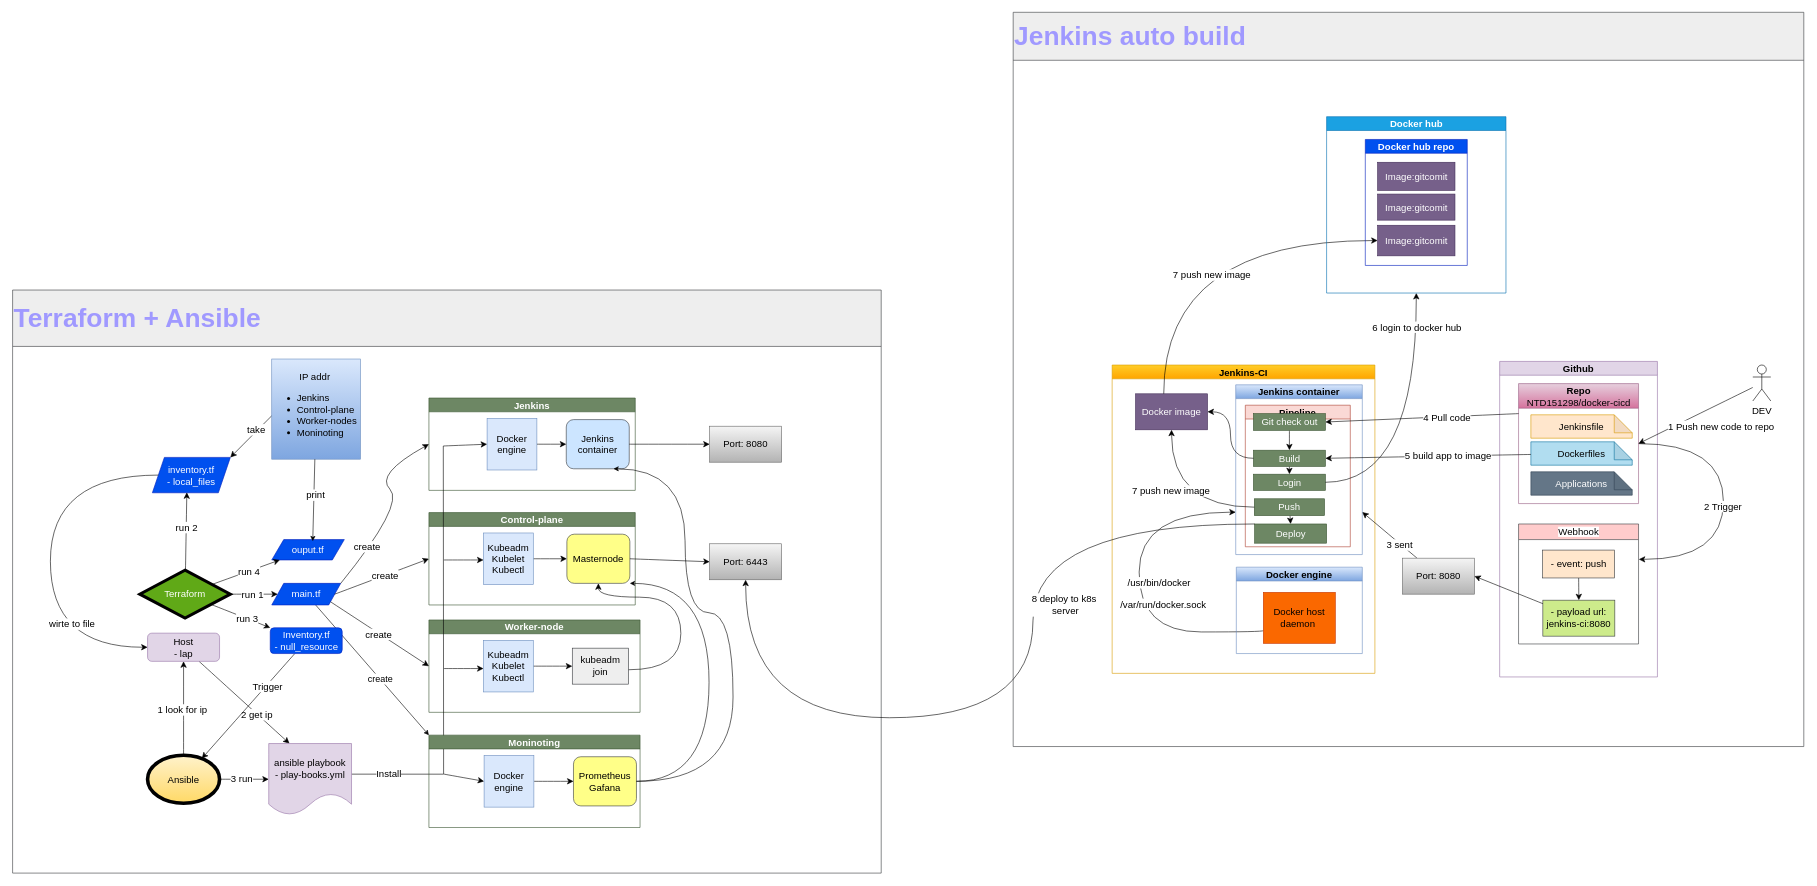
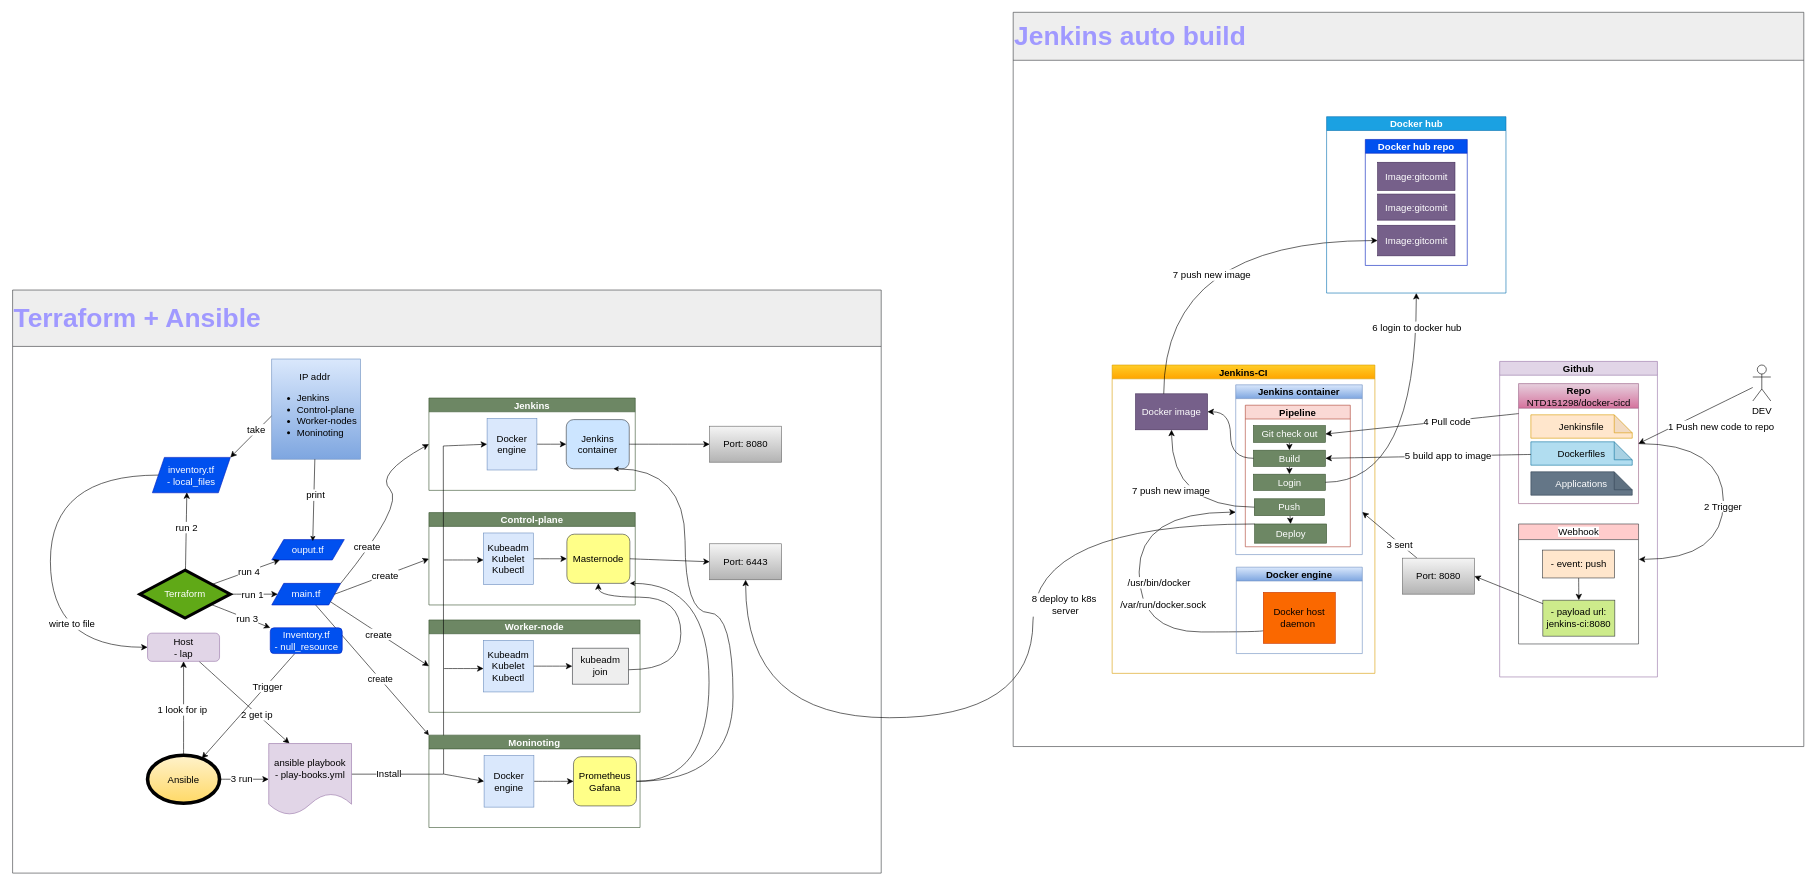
(1289, 422) -> (1289, 434)
